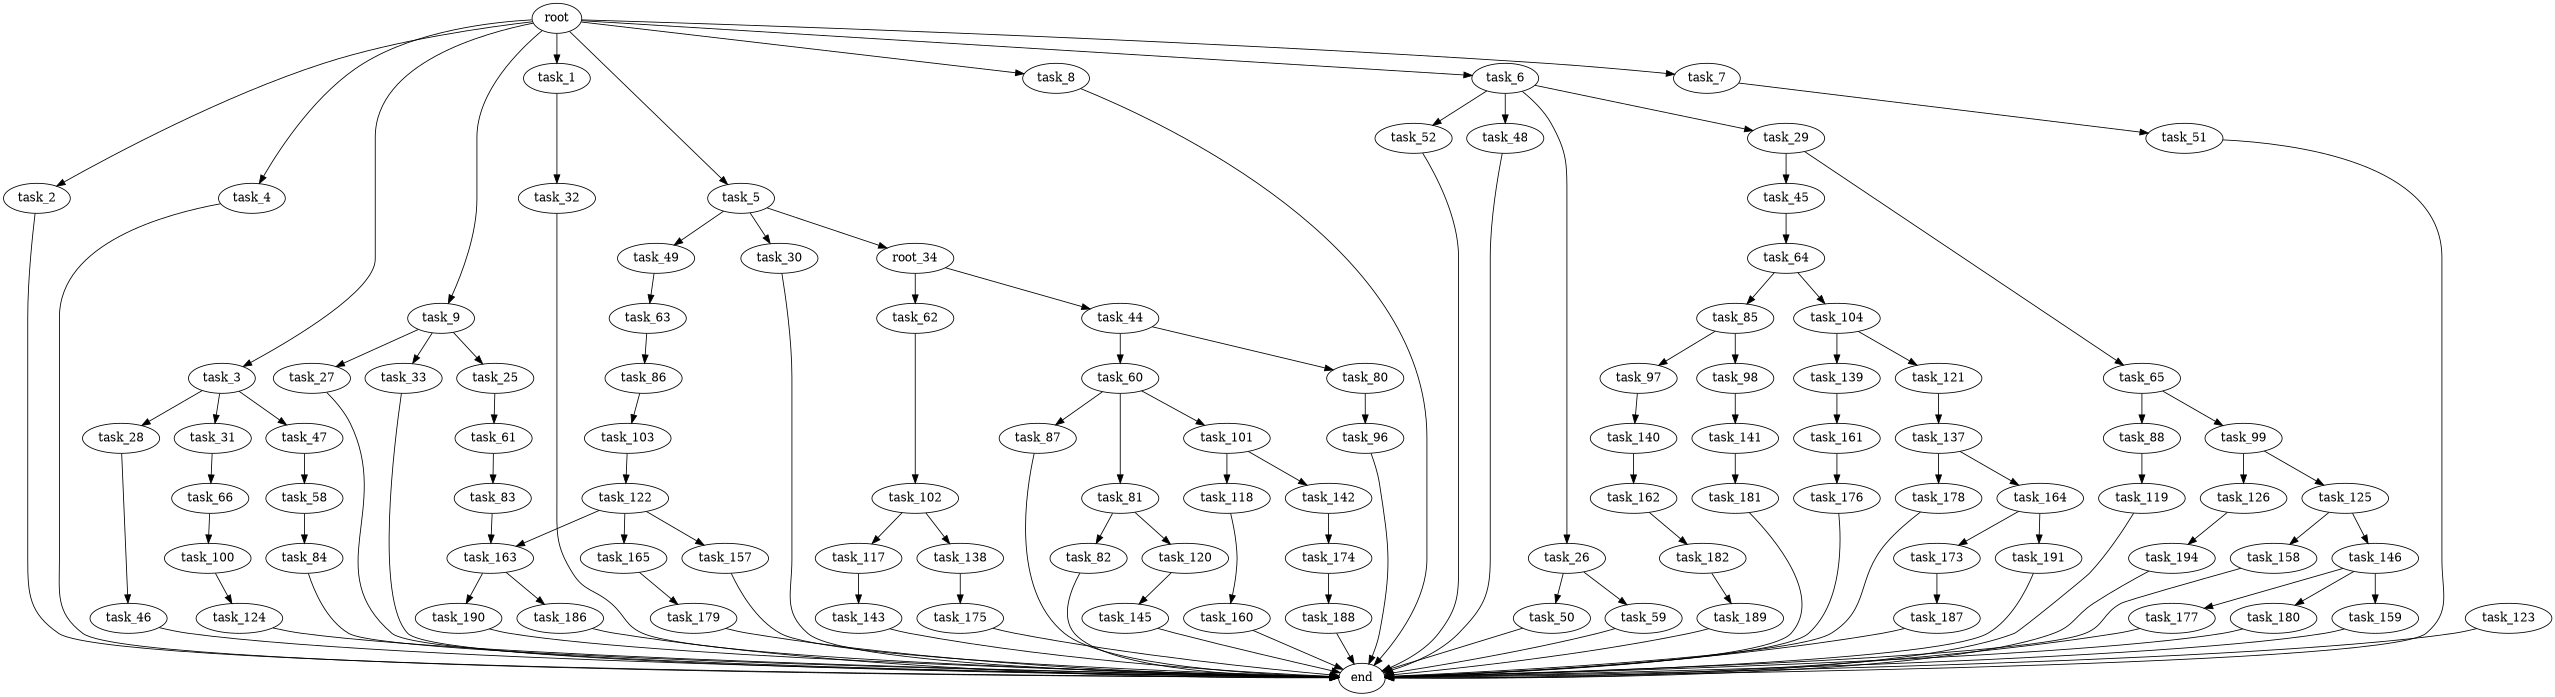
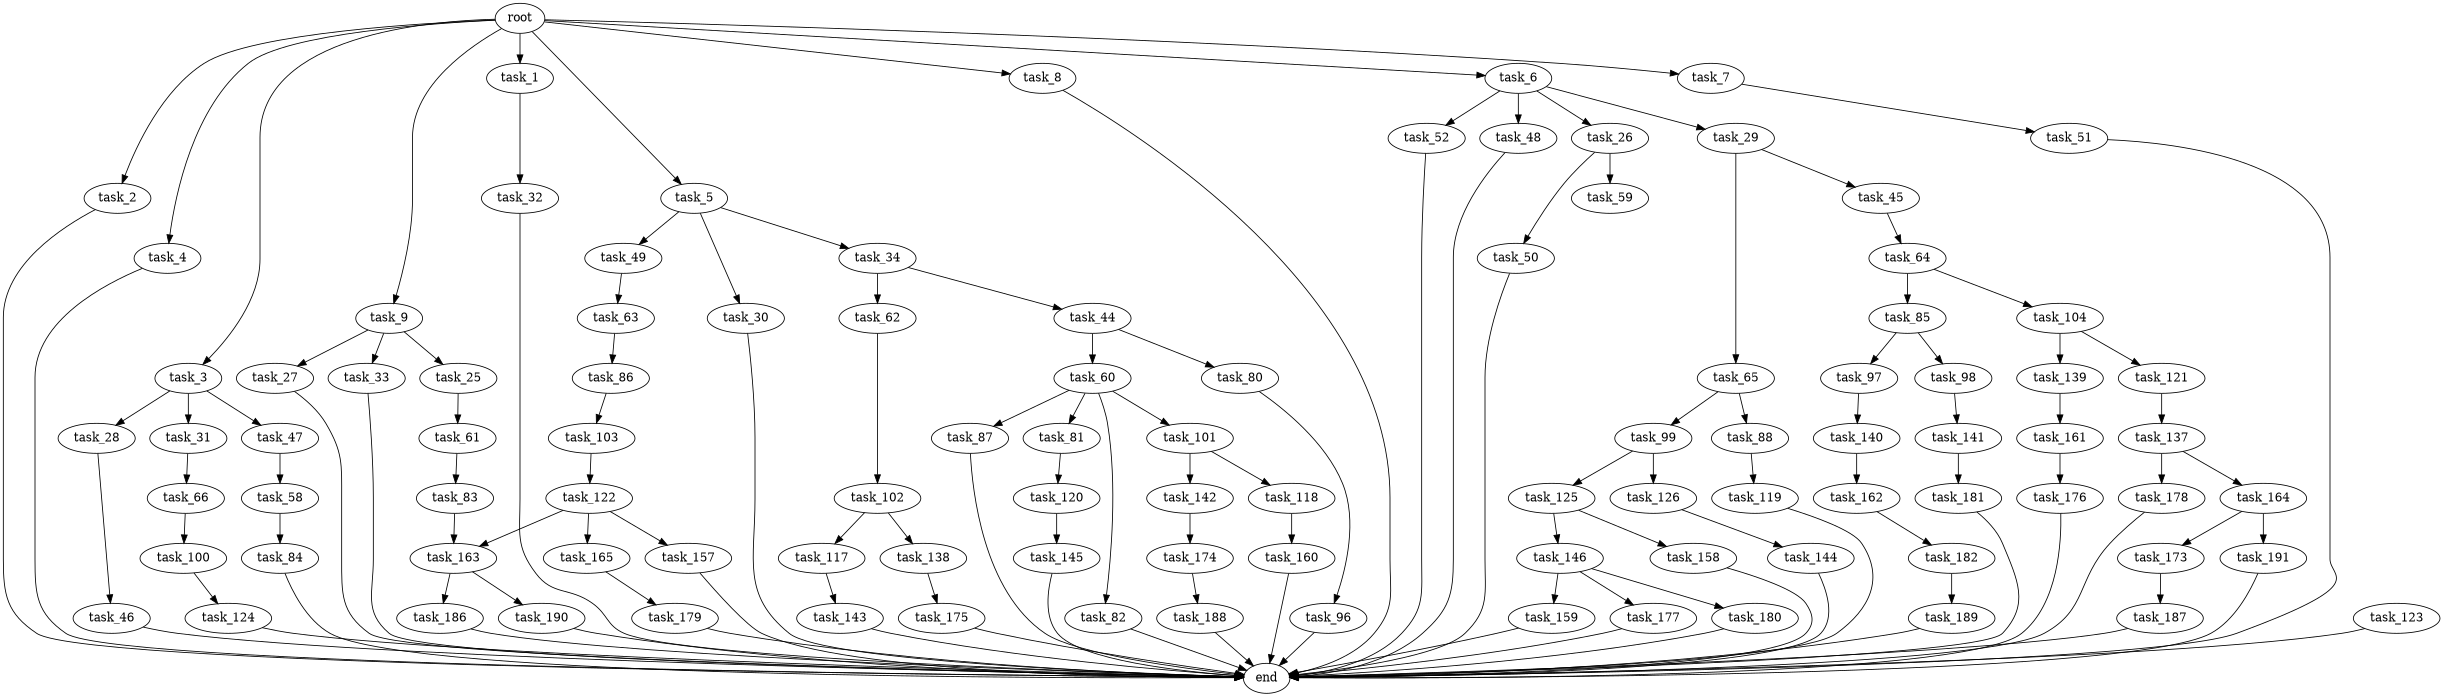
(915, 258) -> (878, 258)
(1106, 525) -> (1113, 493)
(2172, 558) -> (1811, 558)
(1505, 653) -> none
